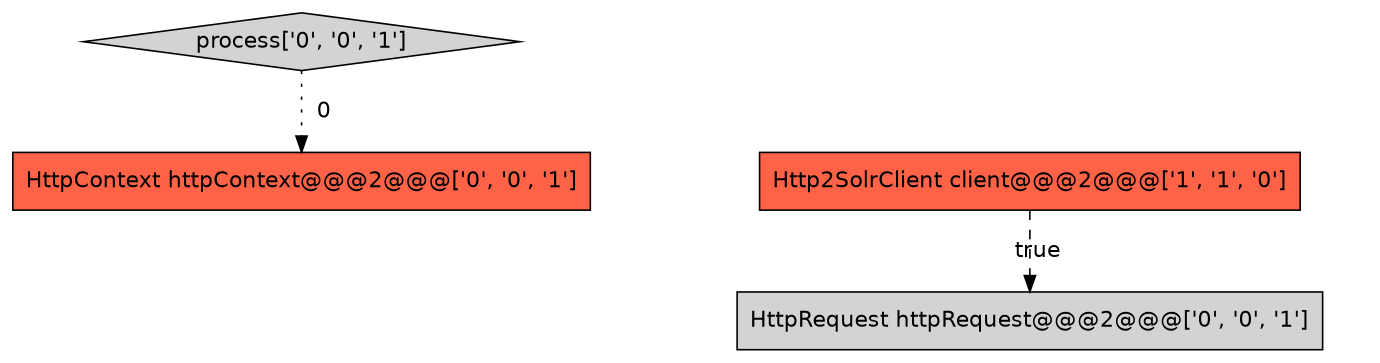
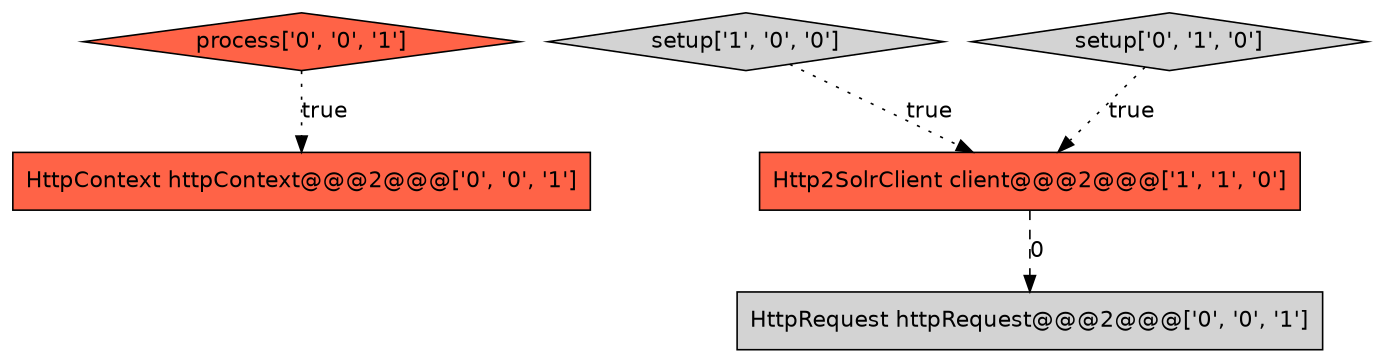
(302, 42) -> (302, 42)
none -> (746, 42)
none -> (1169, 42)
(325, 111) -> (325, 111)
(1038, 251) -> (1038, 251)
